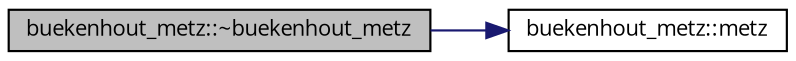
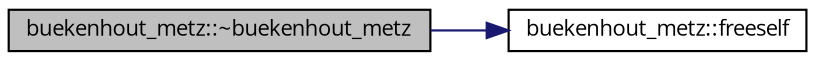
(648, 30) -> (658, 30)
